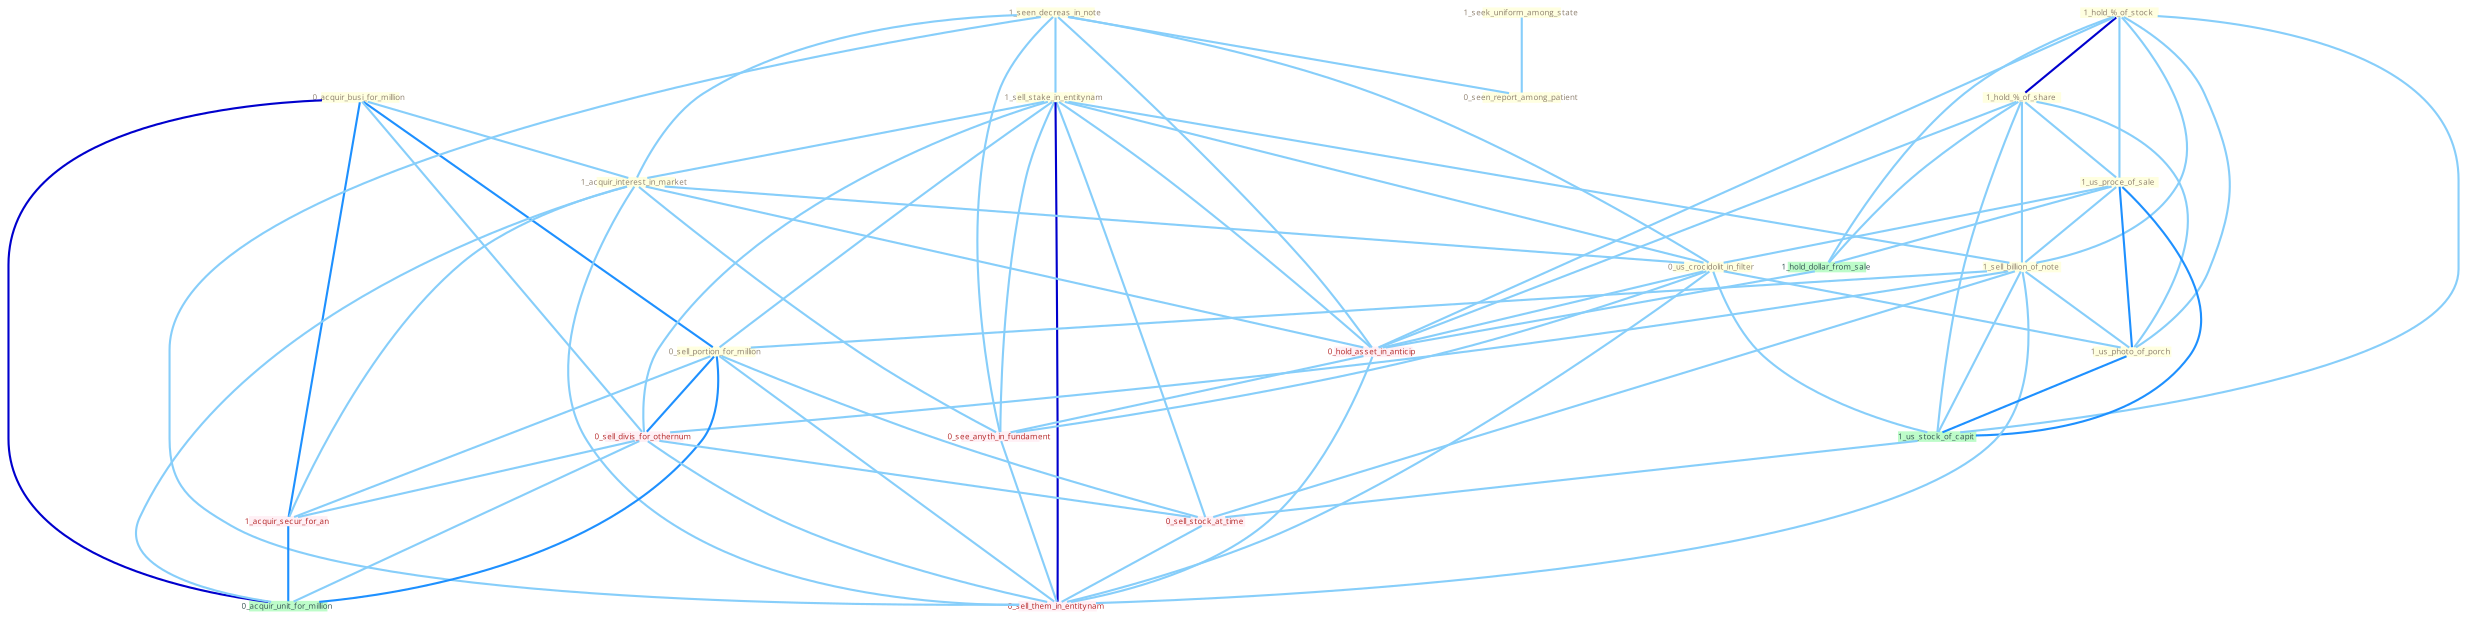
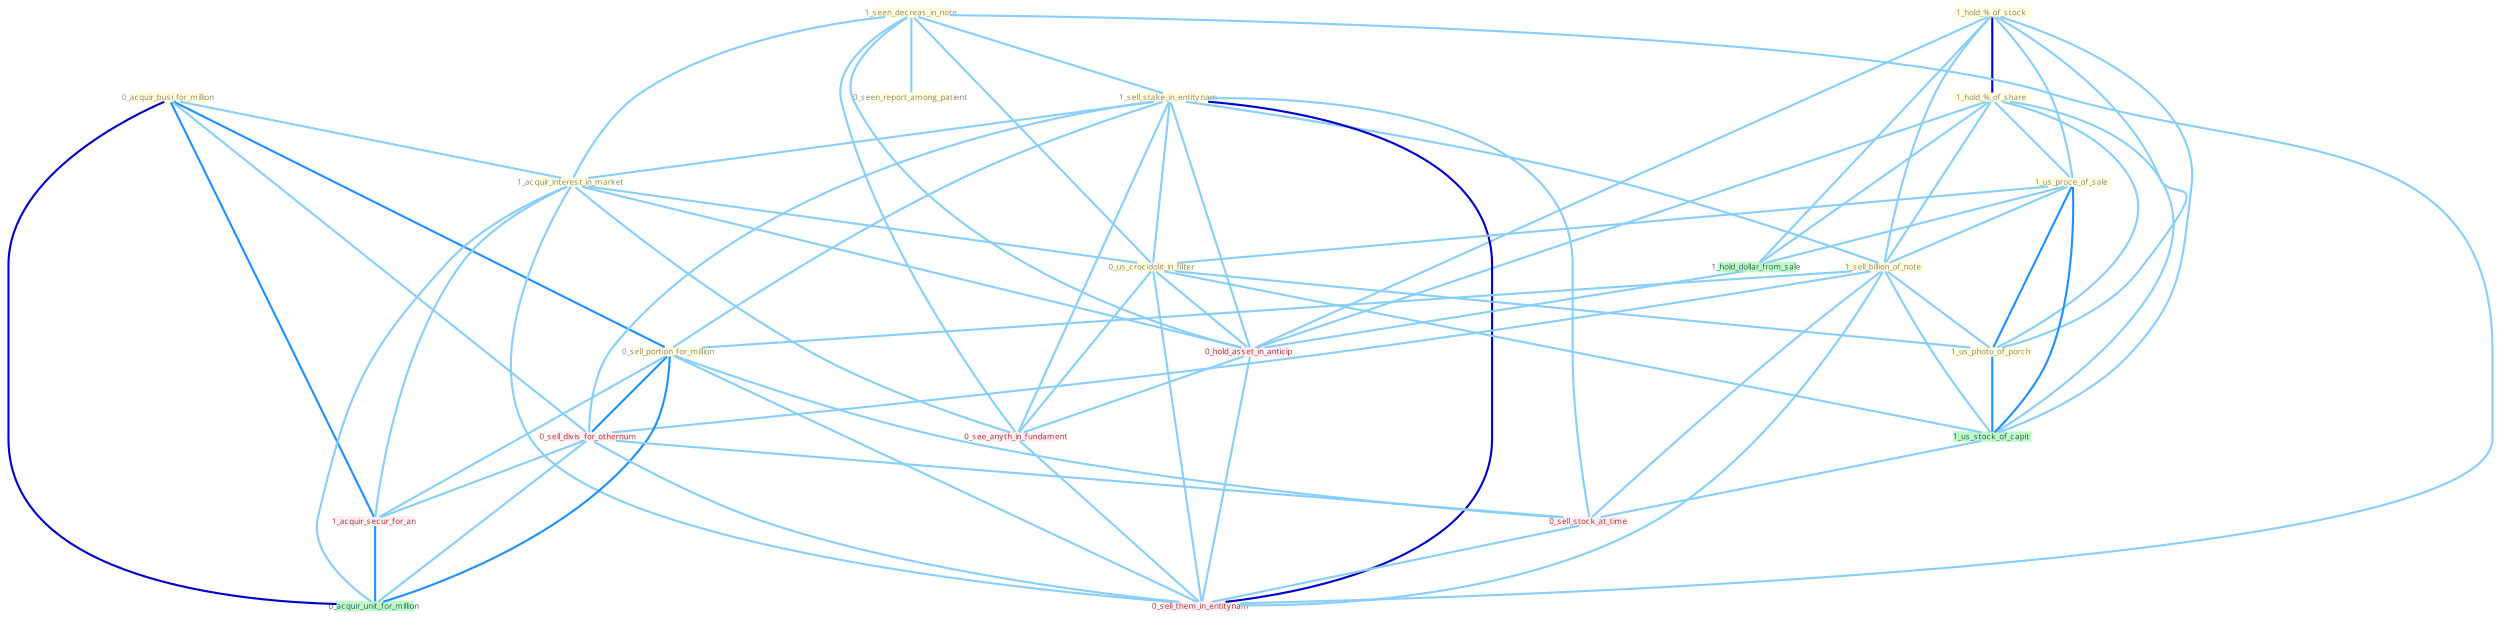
(1522, 13) -> none
